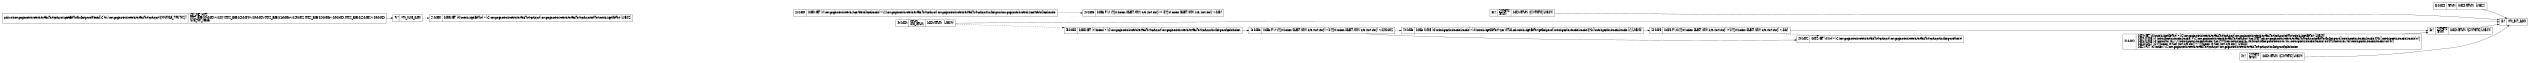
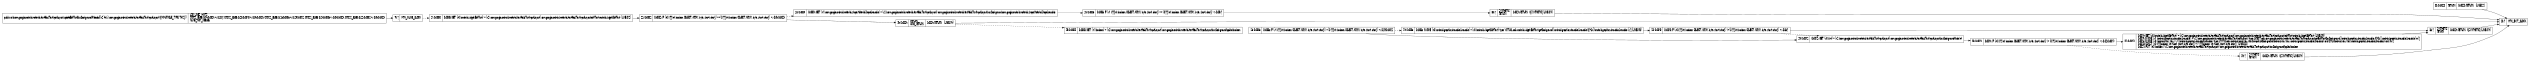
none -> (1356, 13)
none -> (713, 18)
(1245, 30) -> none
none -> (2043, 42)
